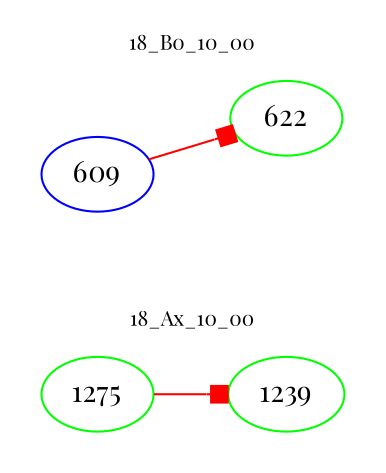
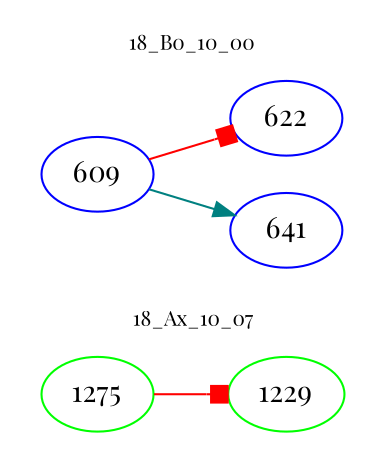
(286, 118) -> (286, 118)
none -> (286, 230)
(193, 321) -> (193, 321)
(286, 394) -> (286, 394)
